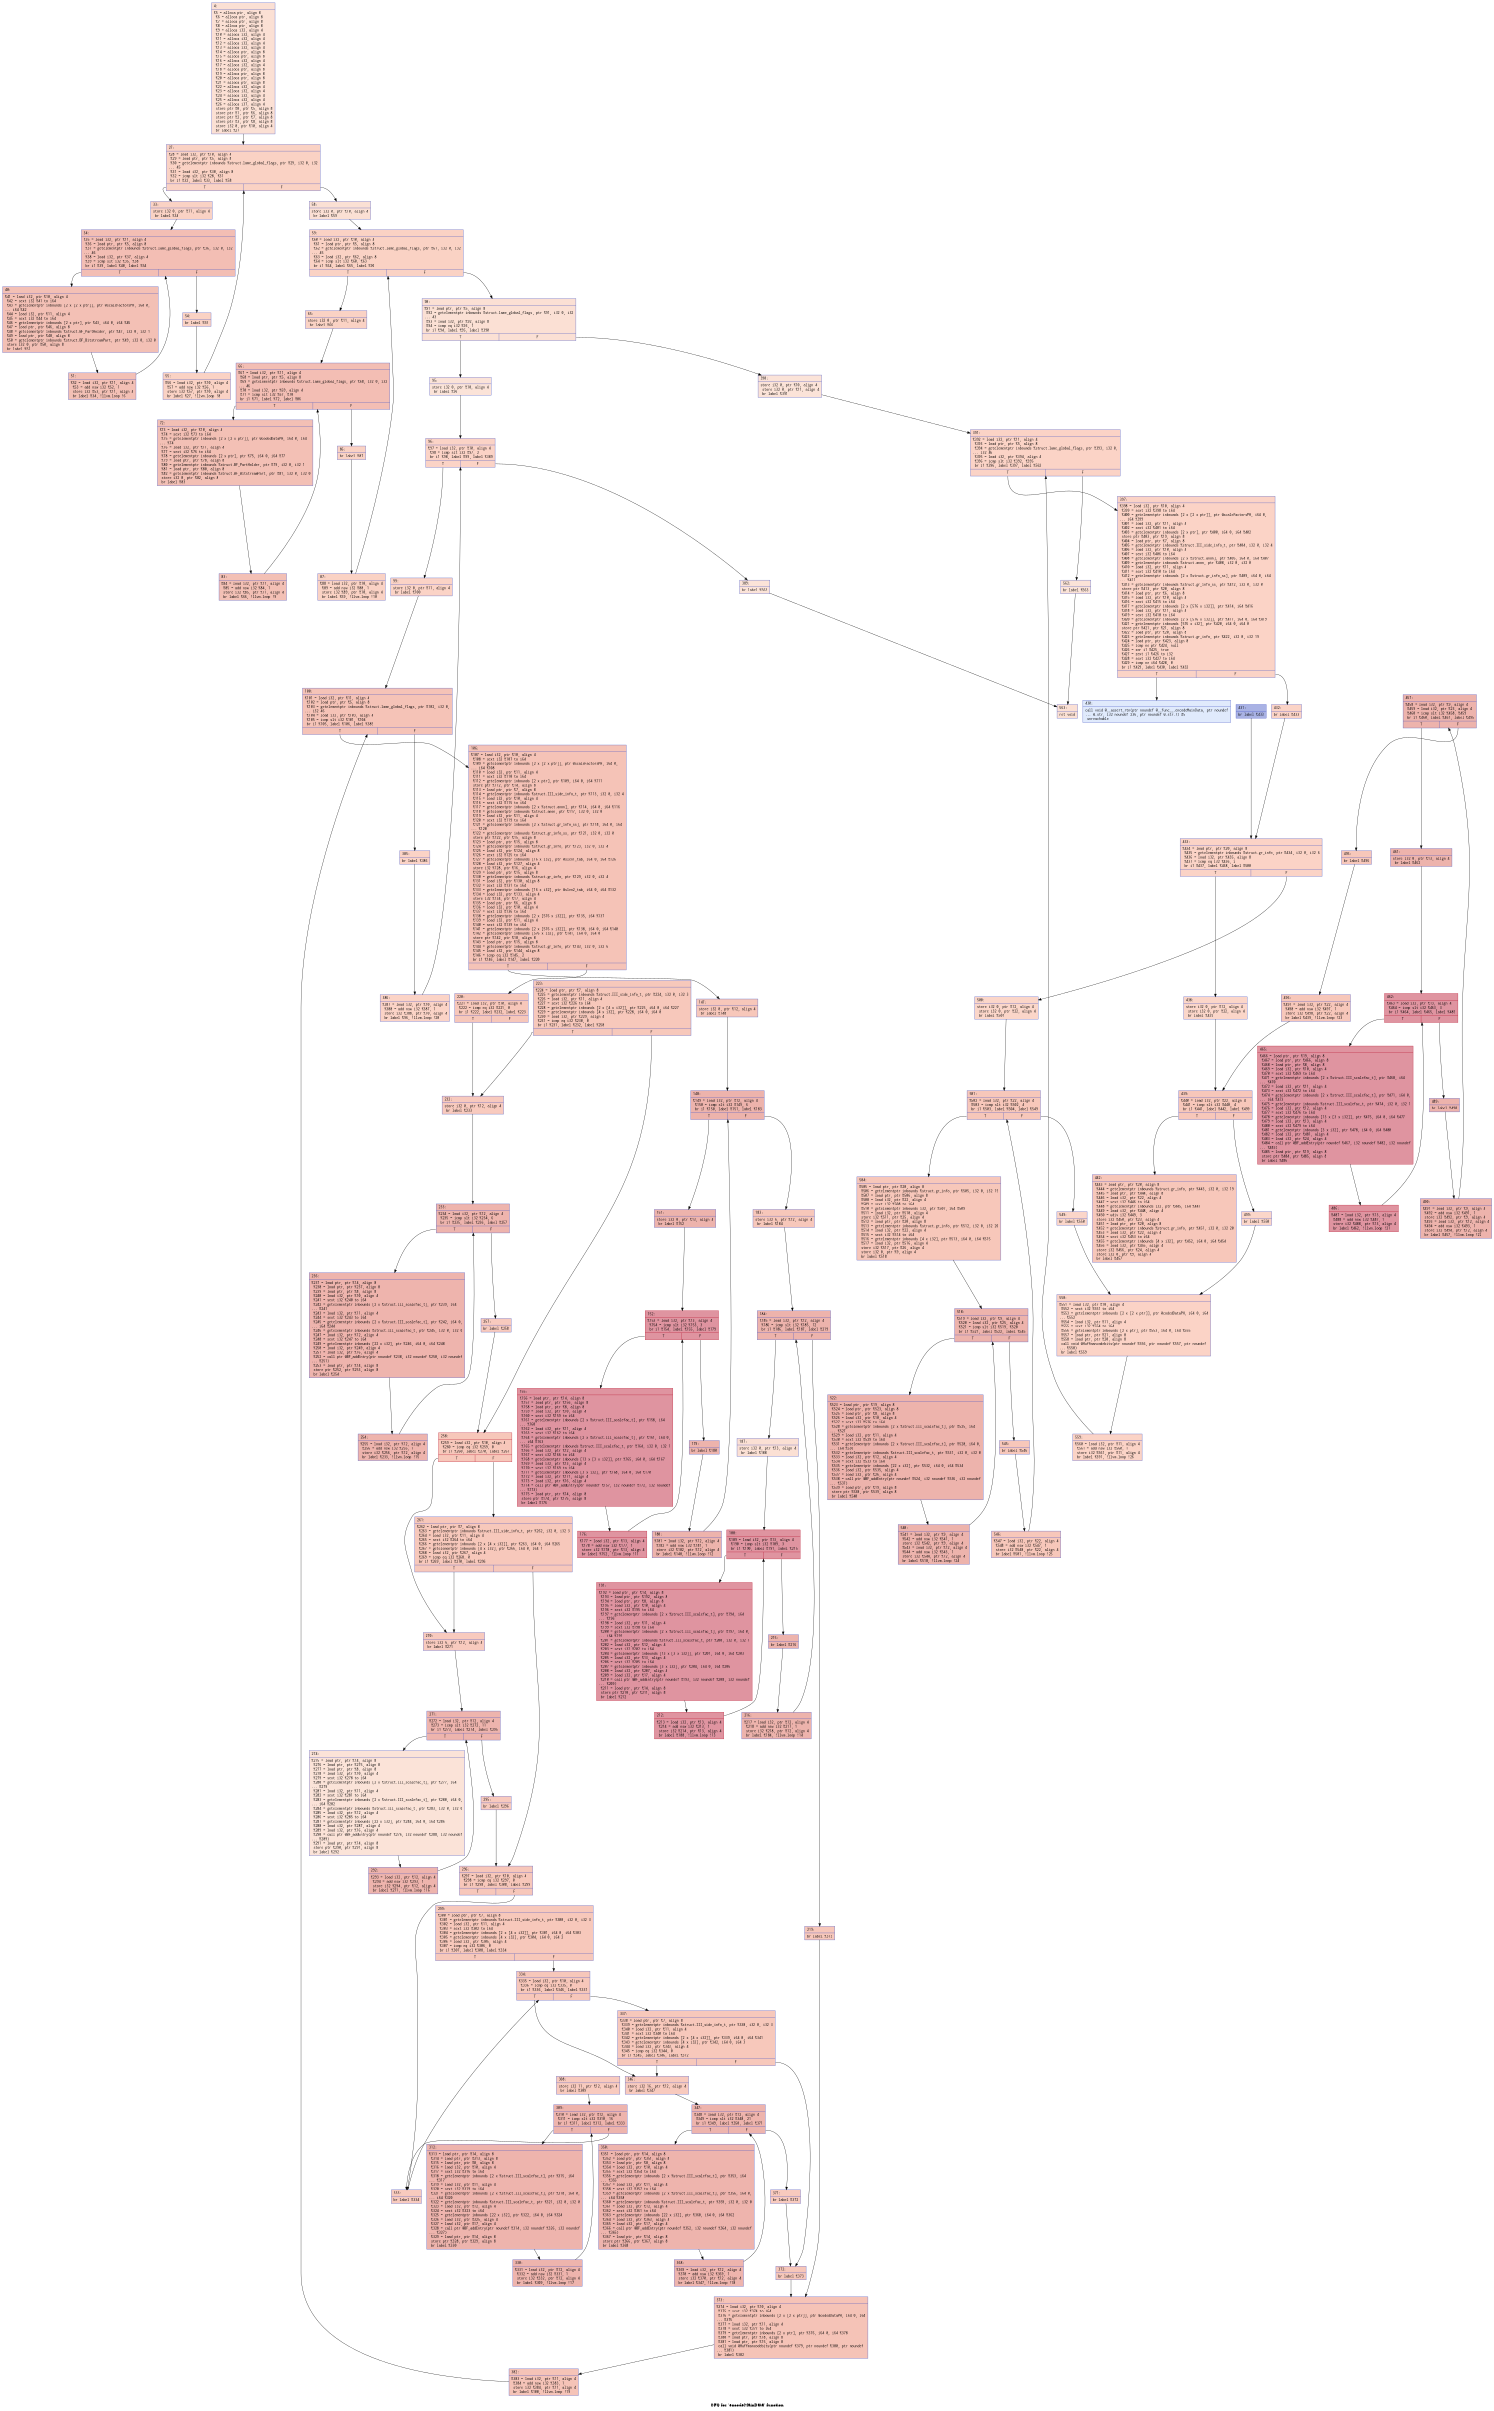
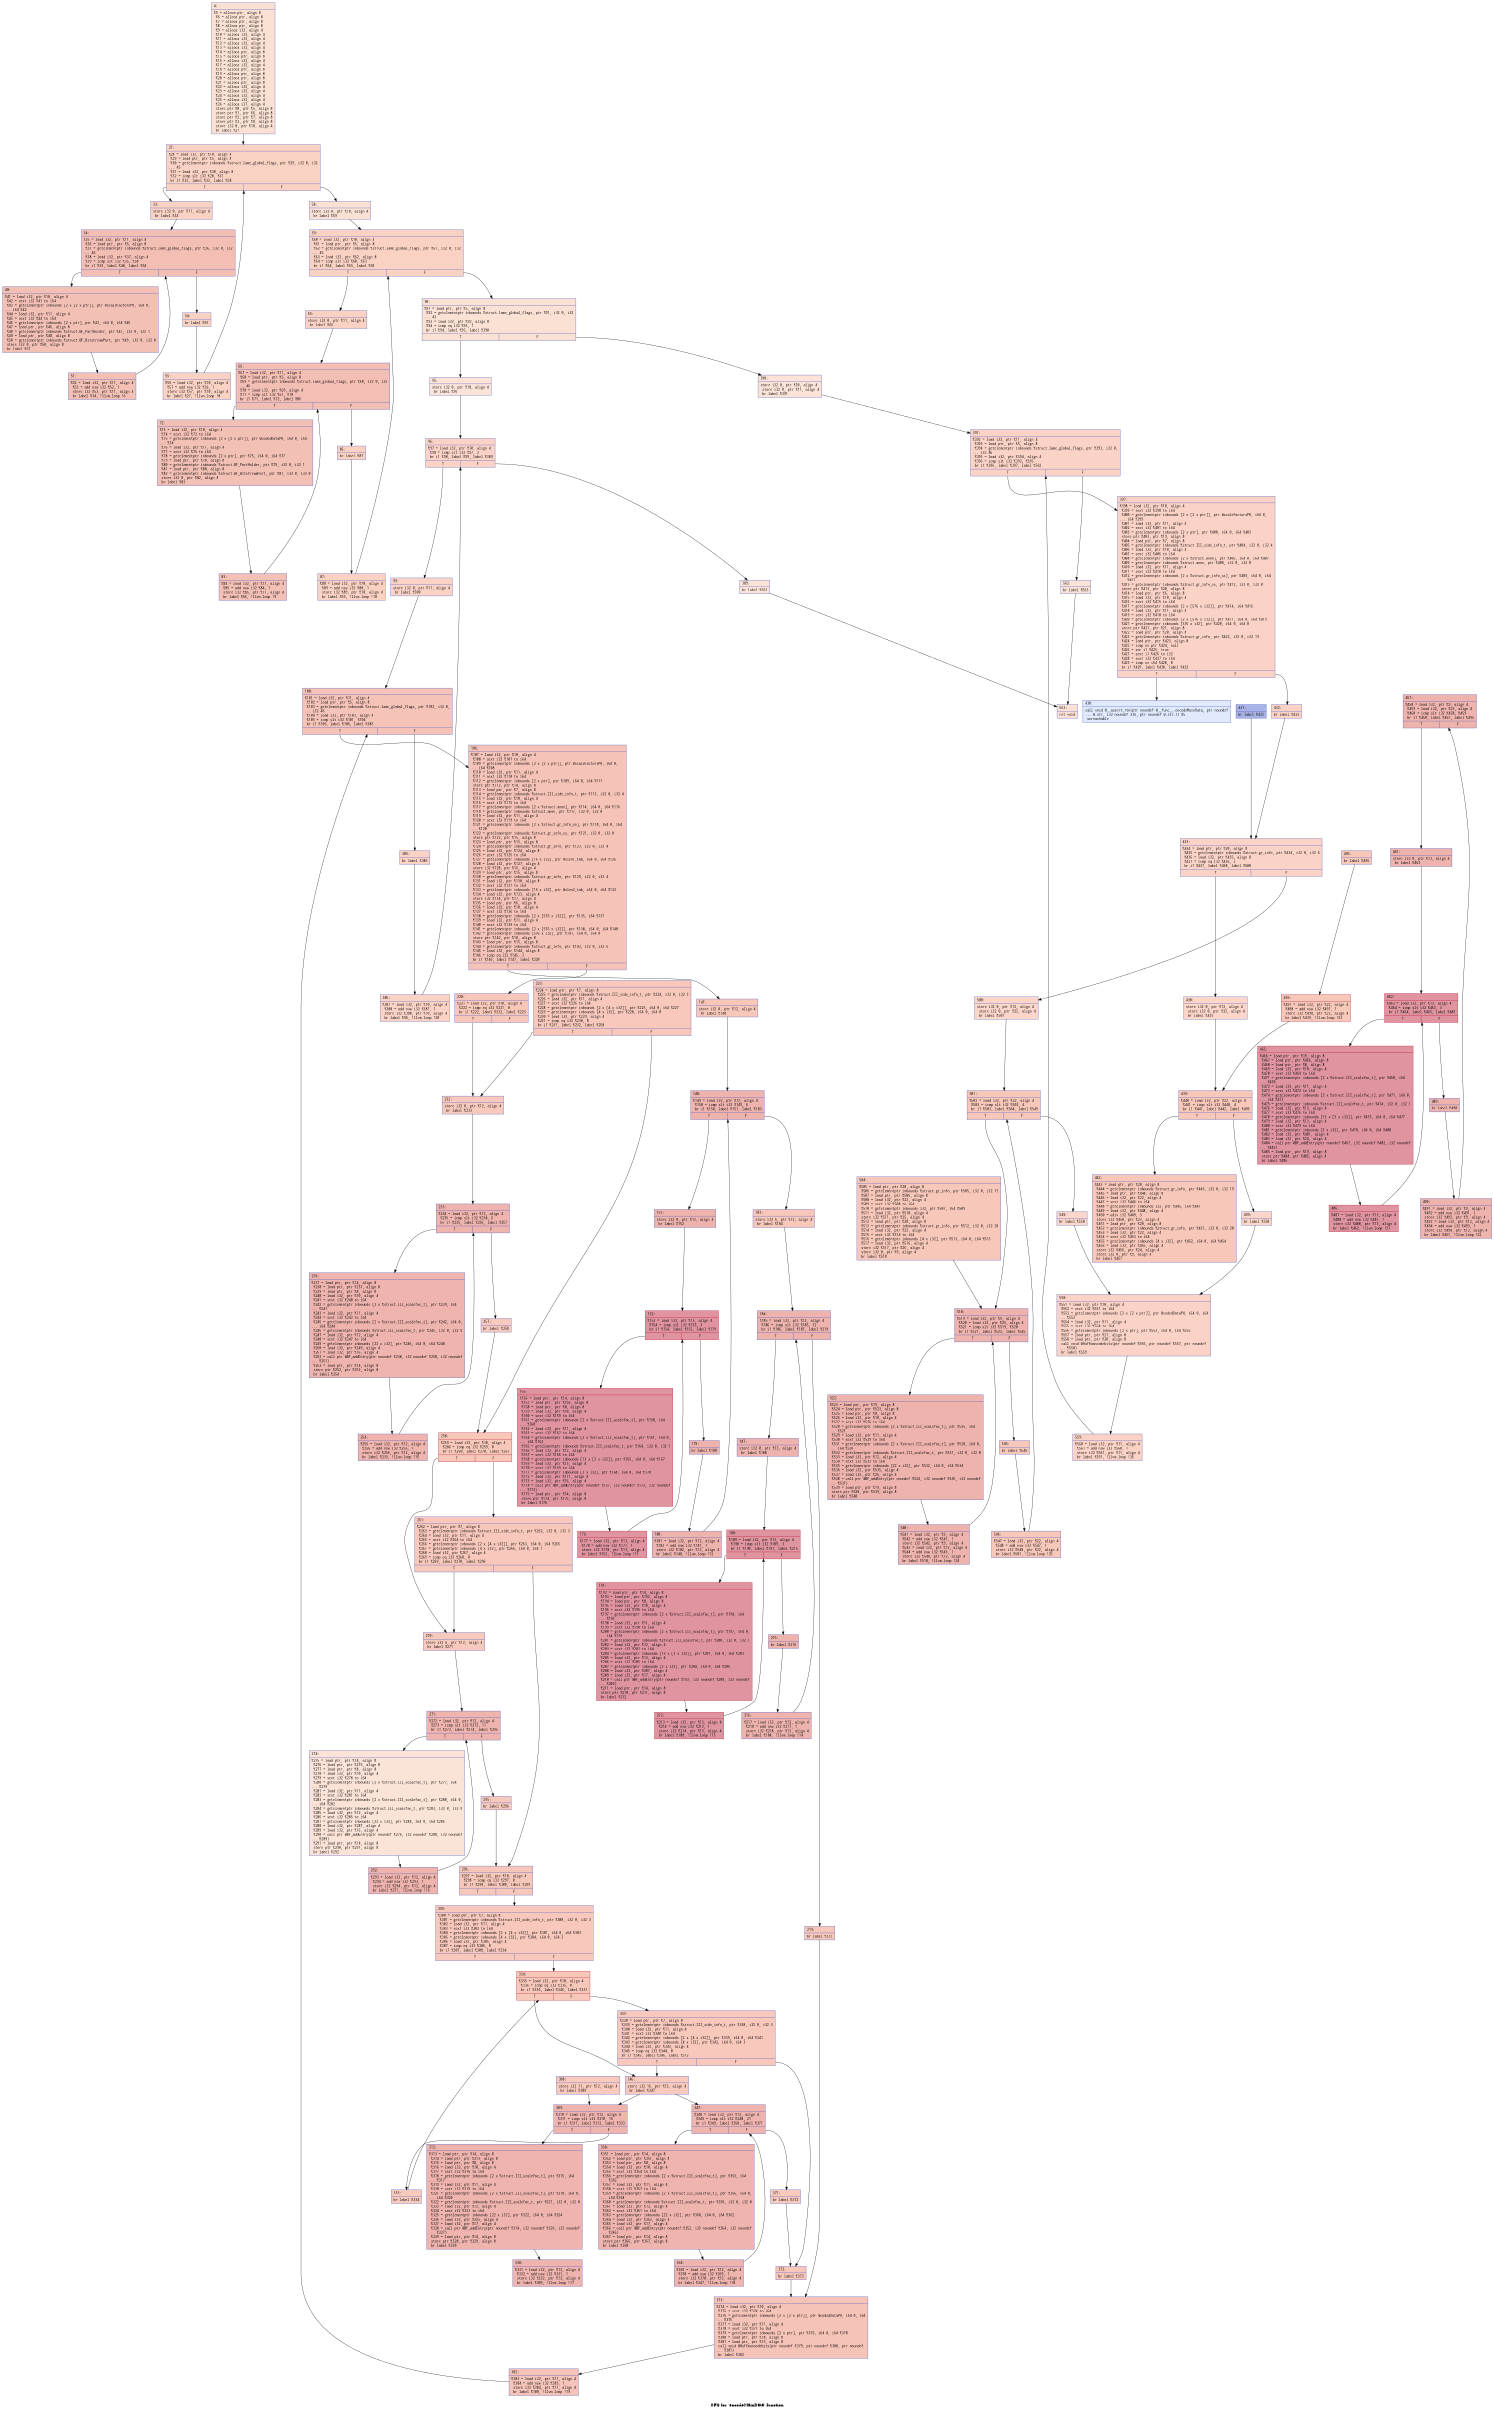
(1378, 756) -> none
(1316, 1008) -> (1316, 1008)
(938, 1137) -> (1007, 1211)
(768, 1447) -> (768, 1447)
(553, 1986) -> (553, 1986)
(417, 2001) -> (514, 1899)
(593, 2201) -> (630, 2099)
